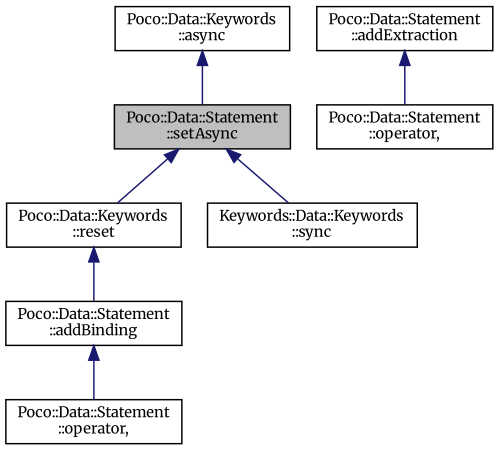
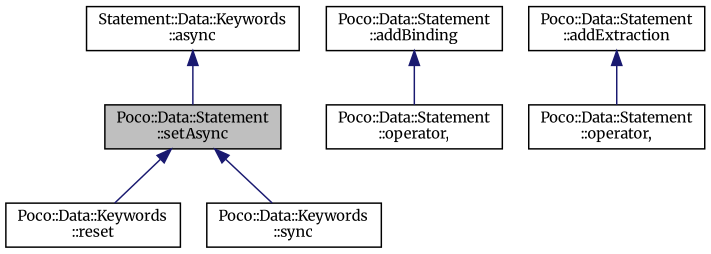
(202, 29) -> (193, 29)
(312, 225) -> (294, 225)
(94, 282) -> none
